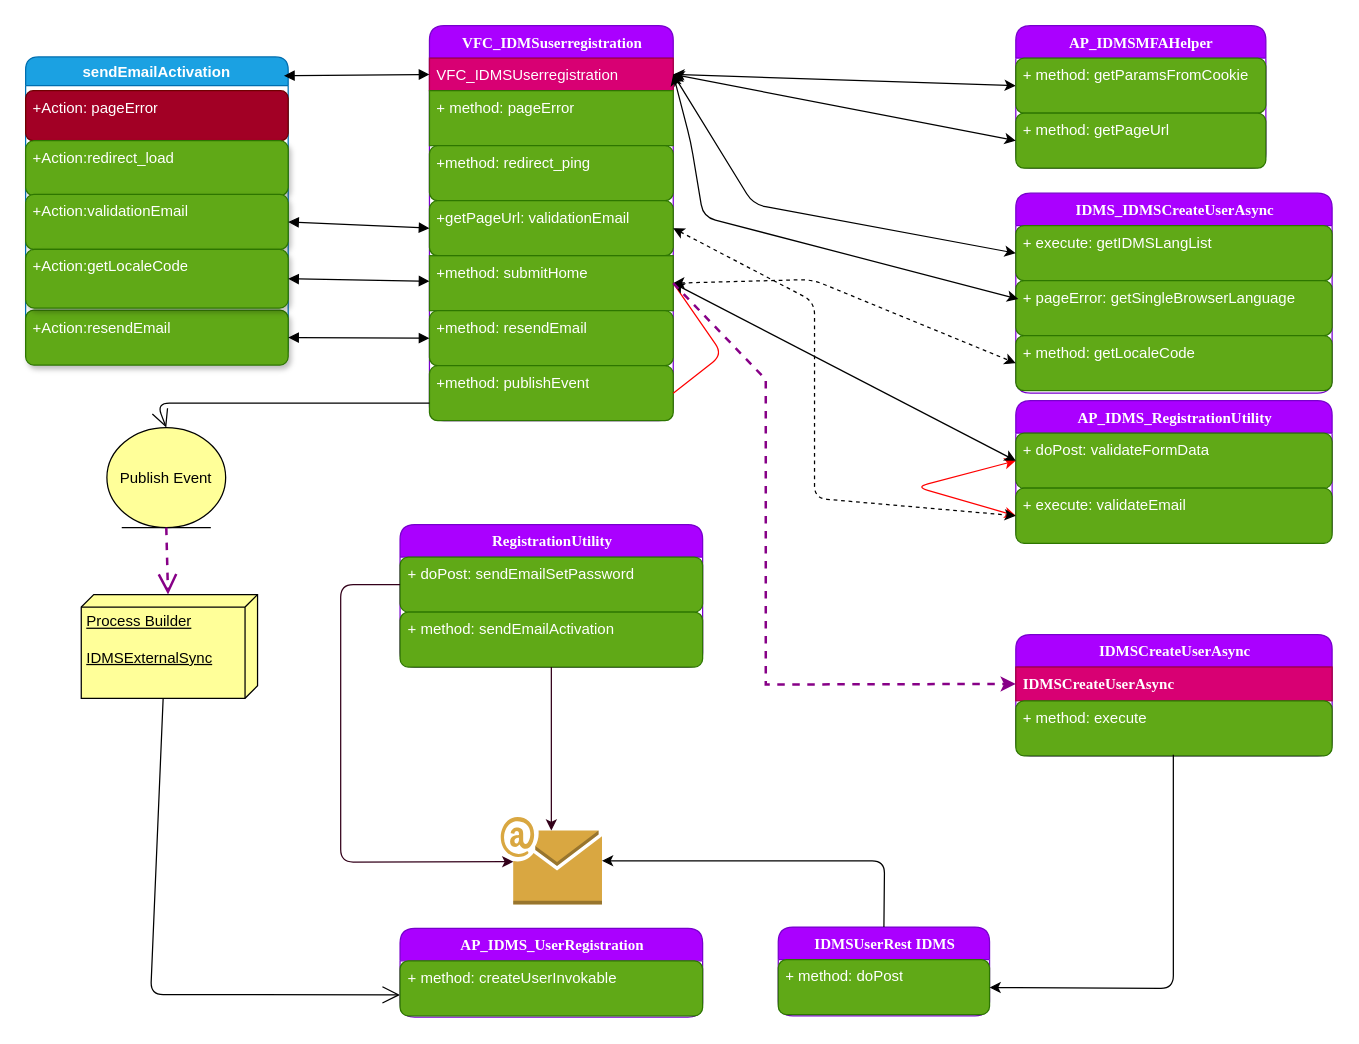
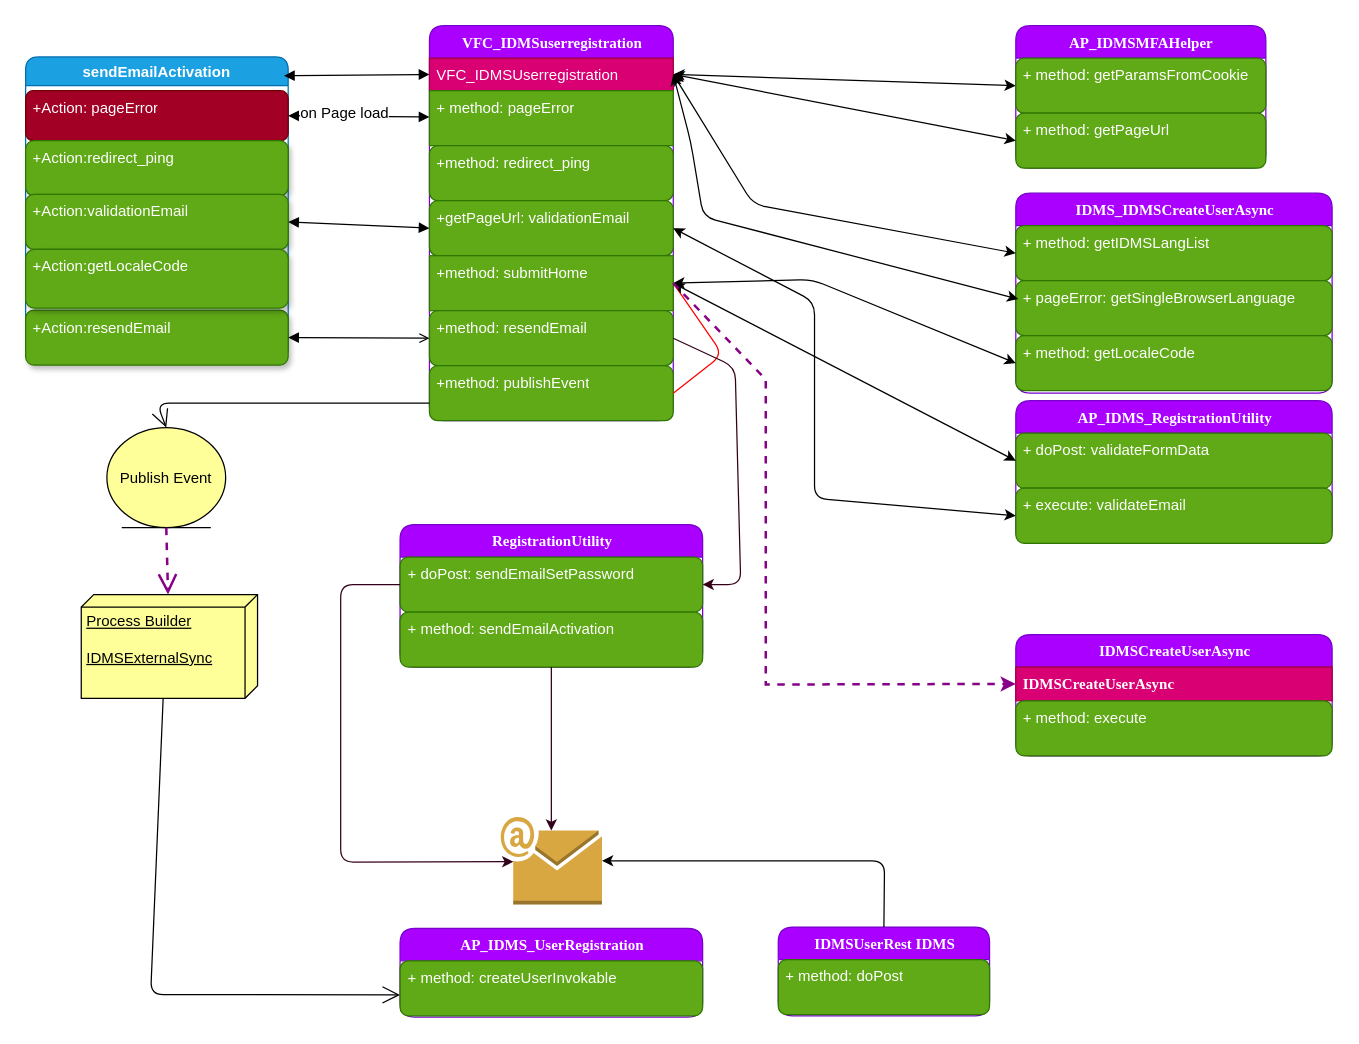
none -> (359, 116)
(114, 158) -> (114, 158)
(1125, 243) -> (1120, 243)
(359, 280) -> none
(896, 314) -> (896, 314)
(418, 338) -> (421, 338)
(814, 420) -> (814, 420)
none -> (737, 454)
(922, 488) -> none
(1173, 956) -> none
